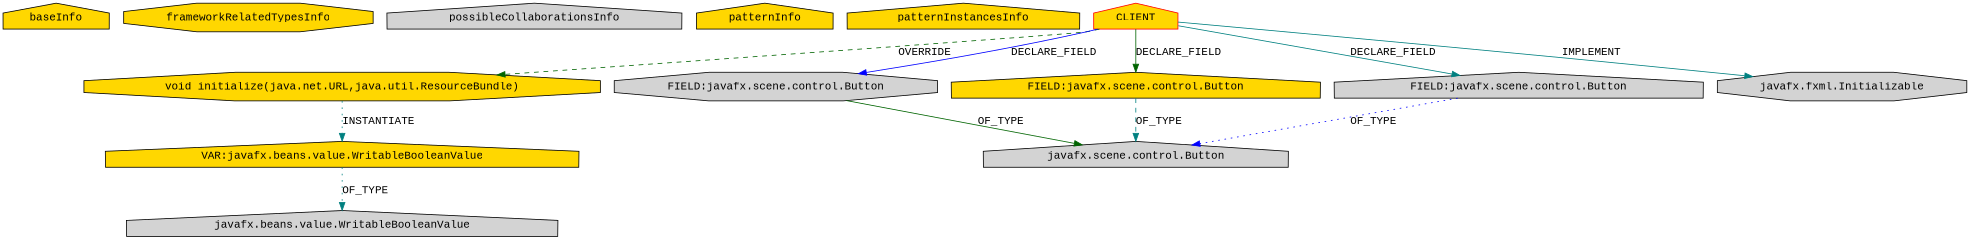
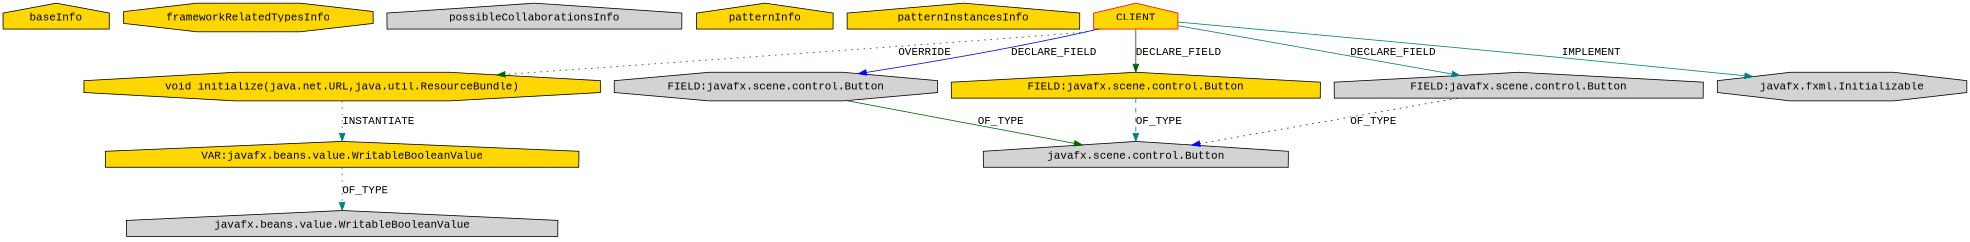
(803, 53) -> (803, 53)
